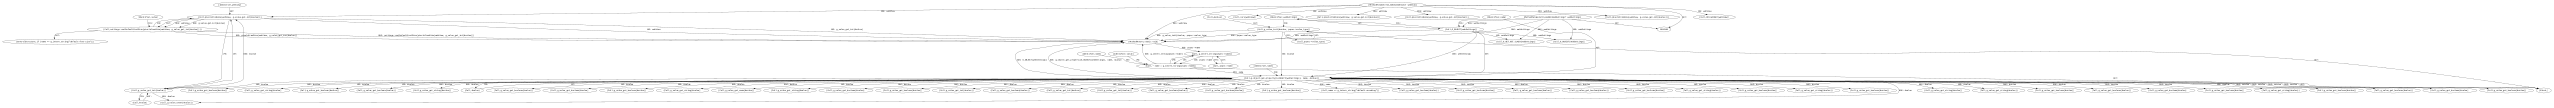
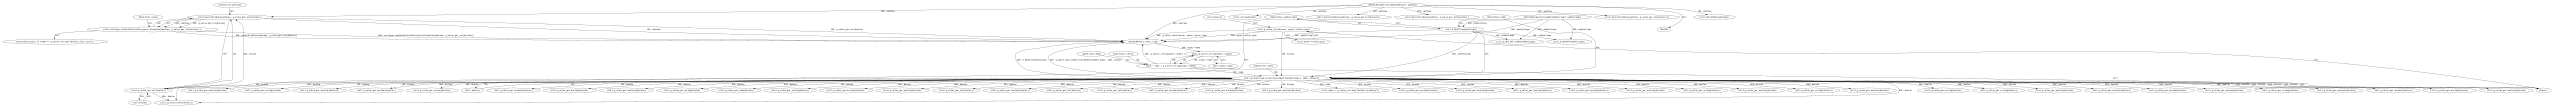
(1284, 23) -> (826, 78)
(1614, 24) -> none
